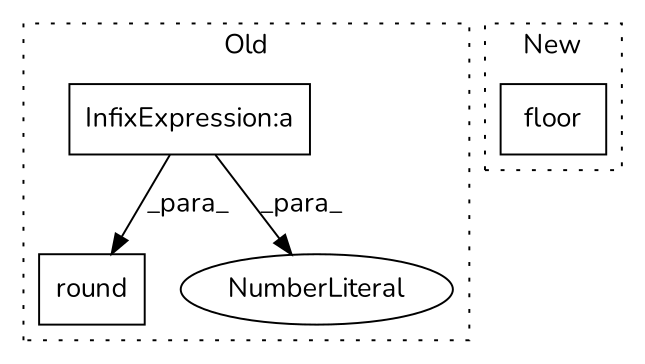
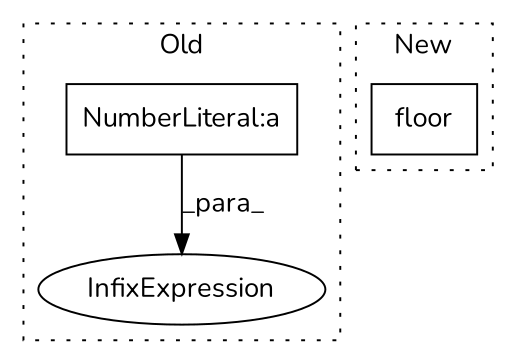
(190, 119) -> (182, 119)
(92, 289) -> none
(317, 289) -> (182, 289)
